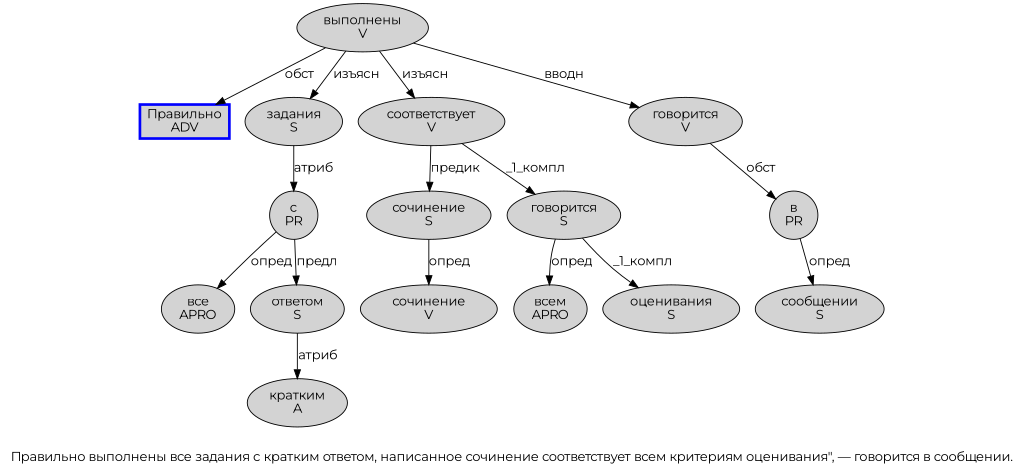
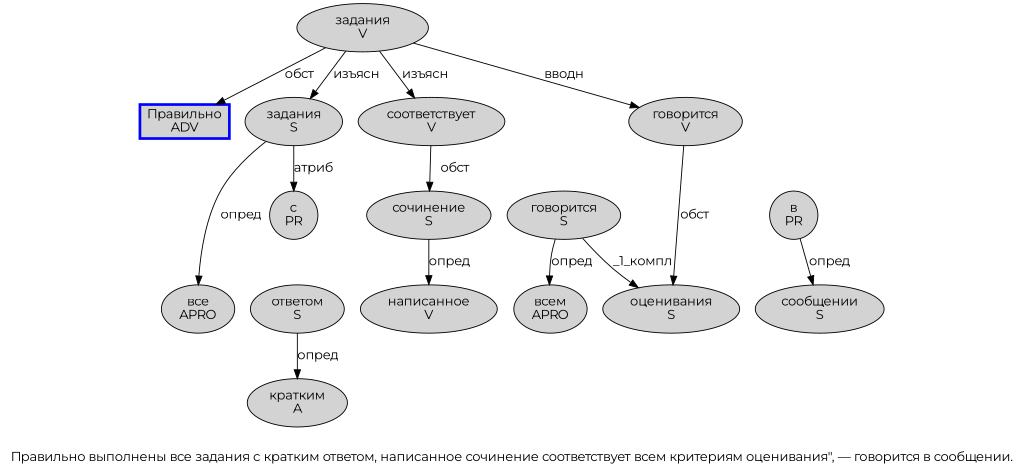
(363, 28) -> (363, 28)
(495, 166) -> none
(455, 168) -> (455, 168)
(739, 168) -> (679, 211)
(250, 256) -> (216, 200)
(295, 257) -> none
(429, 309) -> (429, 309)
(318, 356) -> (318, 356)
